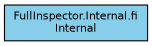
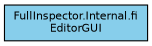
(76, 23) -> (76, 23)
